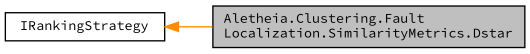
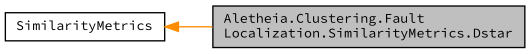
(85, 27) -> (85, 27)
